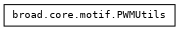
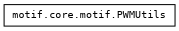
(90, 15) -> (90, 15)
